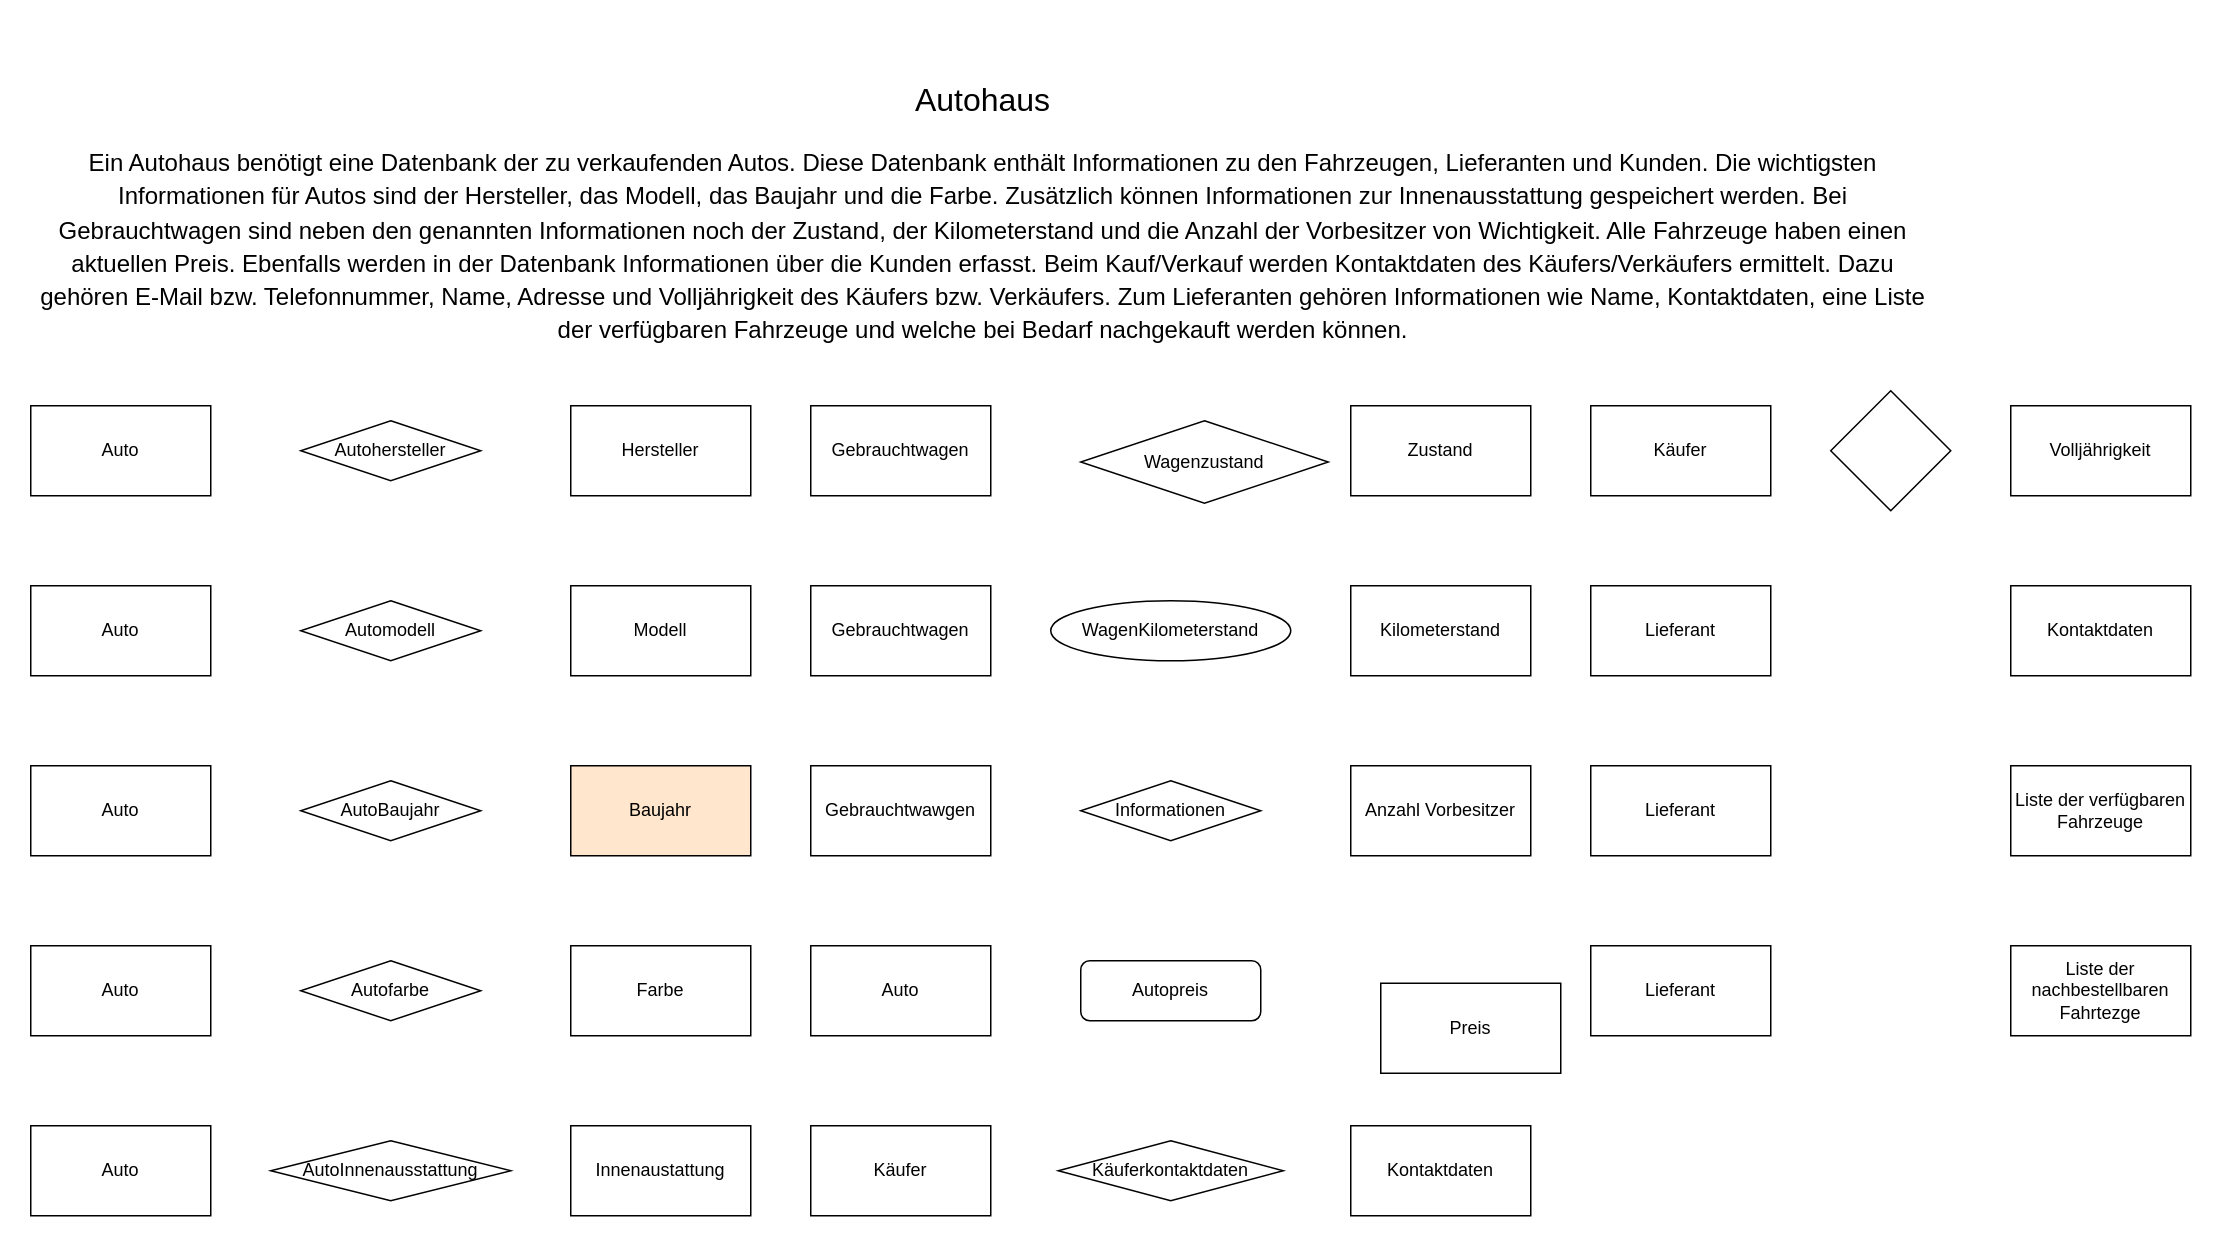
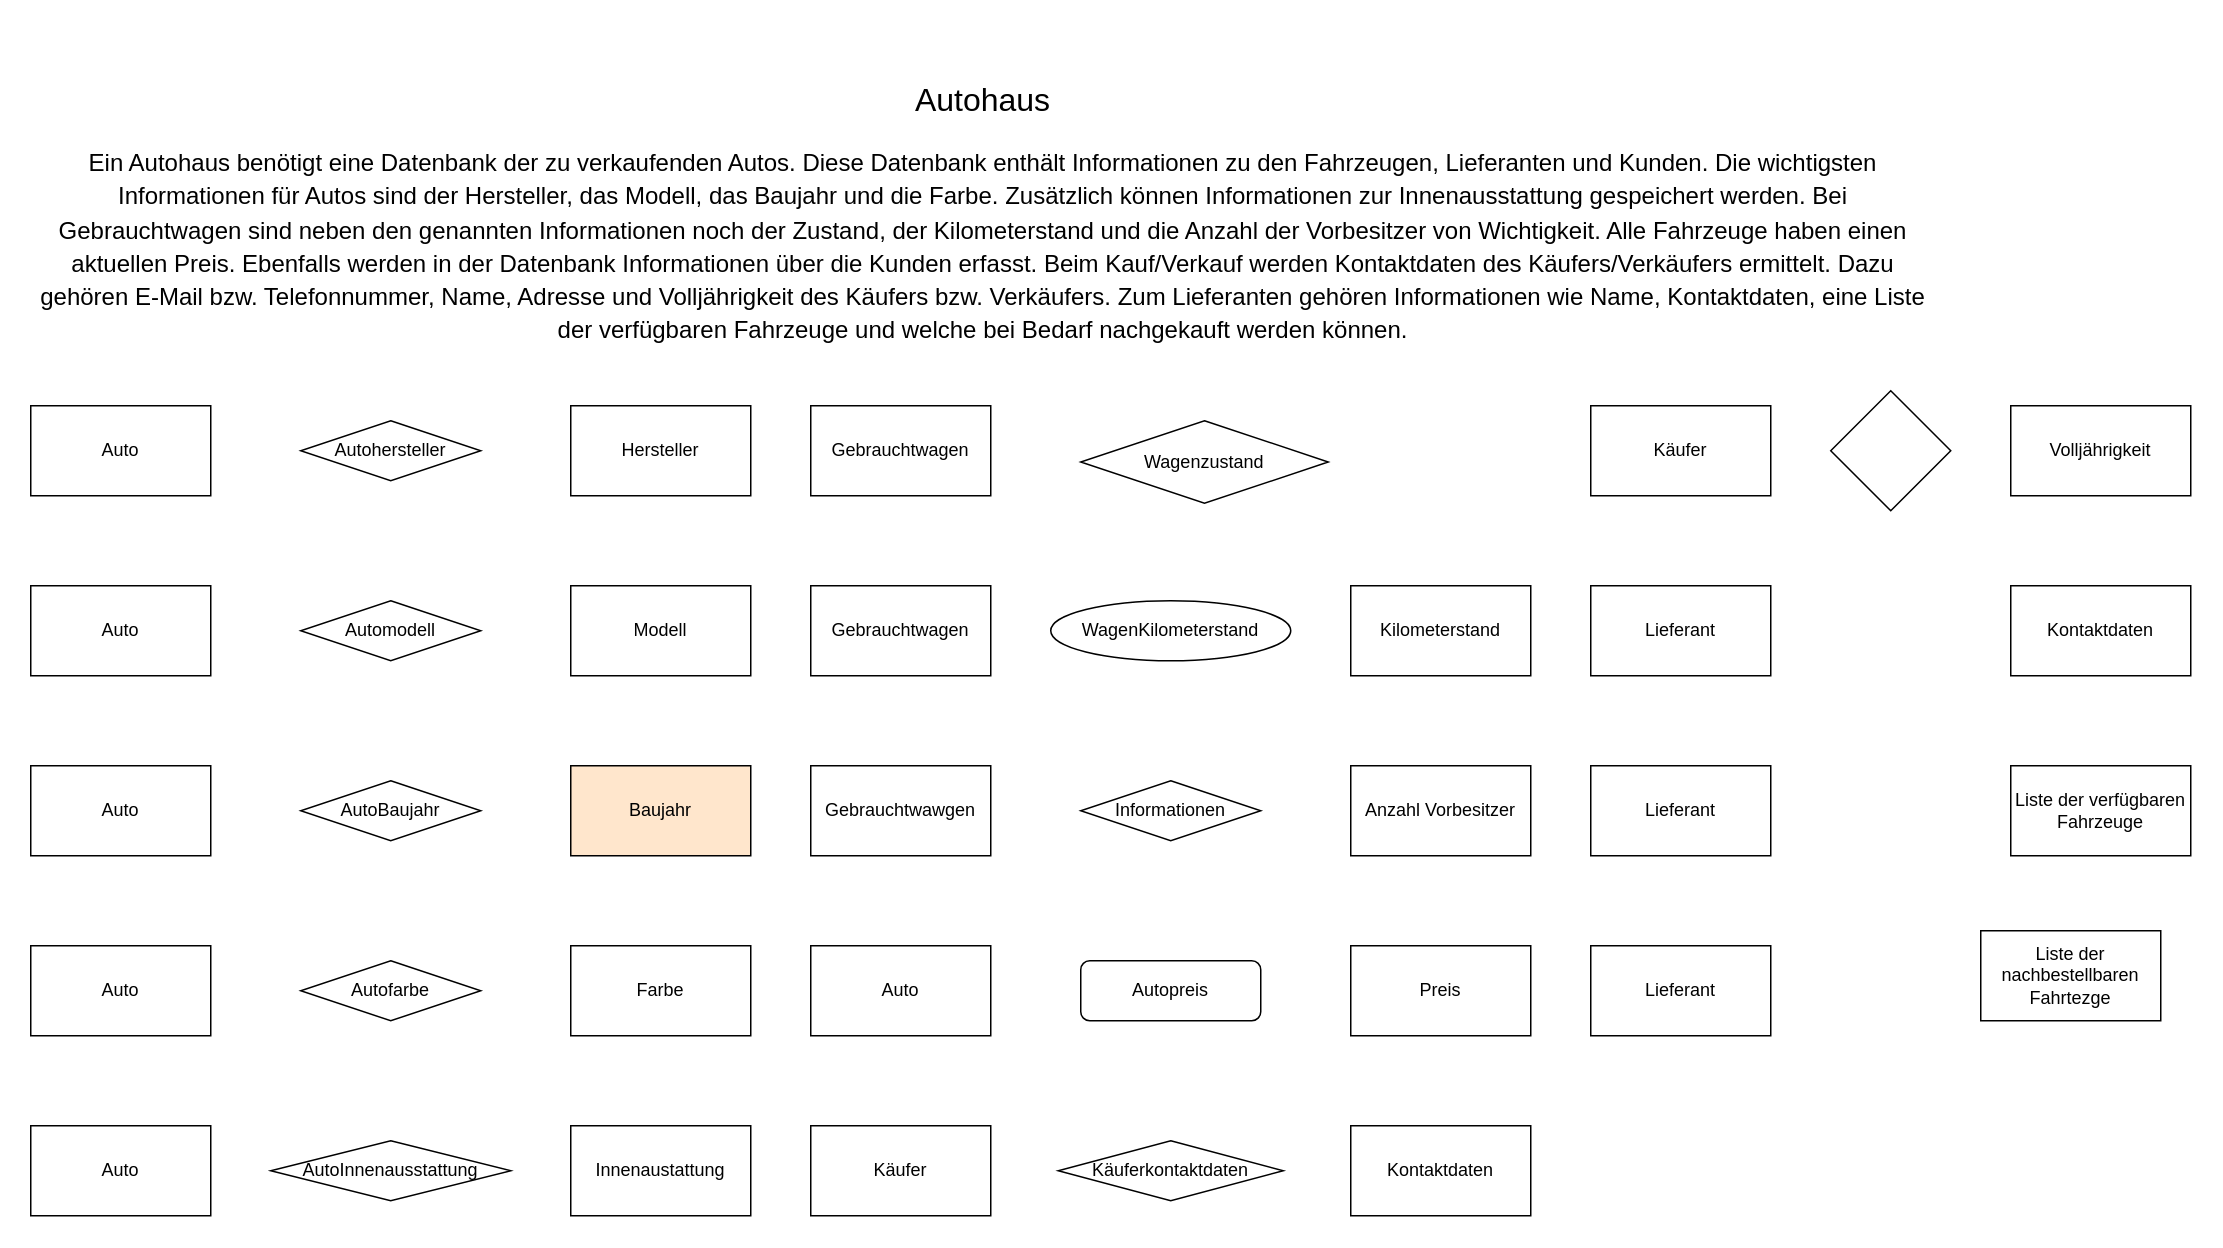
(1441, 451) -> none
(2101, 991) -> (2071, 976)
(1471, 1028) -> (1441, 991)
